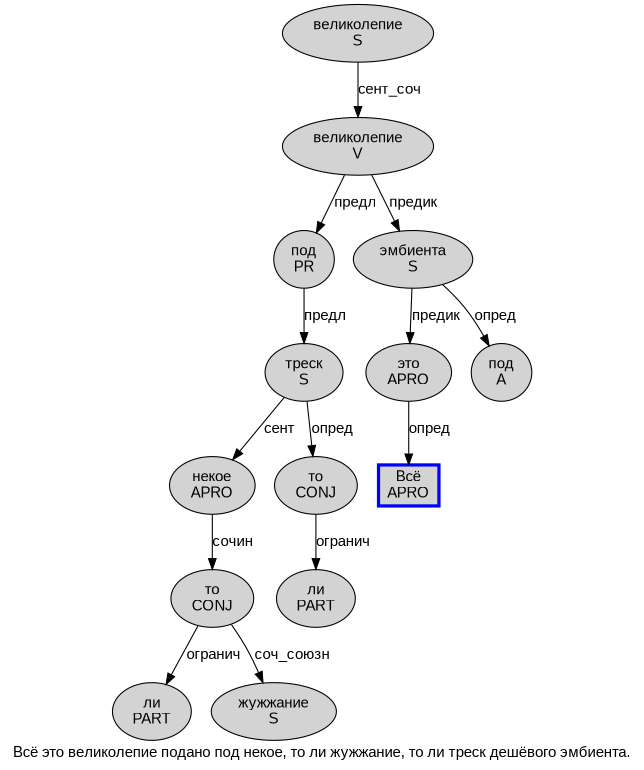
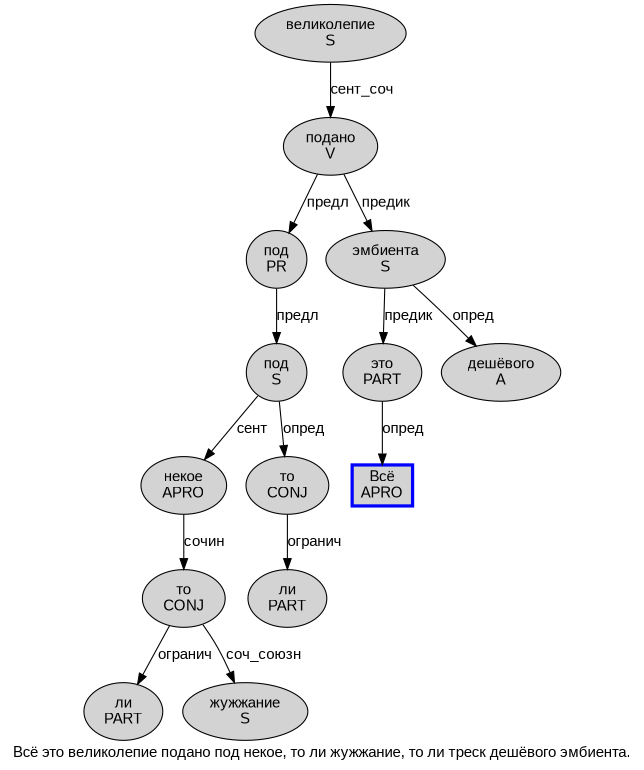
(358, 146) -> (331, 146)
(304, 372) -> (277, 372)
(409, 372) -> (382, 372)
(502, 372) -> (501, 372)
